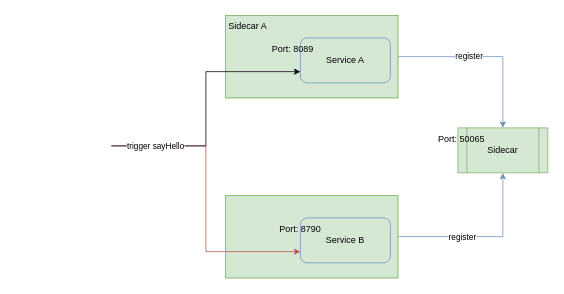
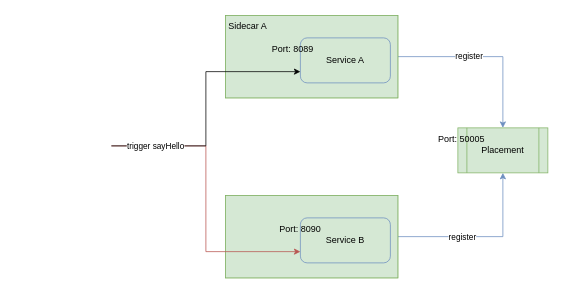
(462, 139) -> (462, 139)
(503, 150) -> (503, 150)
(300, 229) -> (300, 229)
